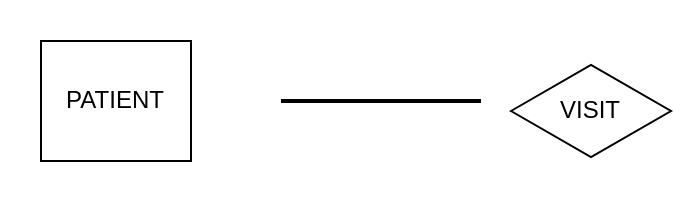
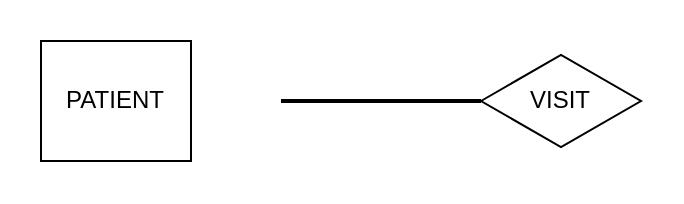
(591, 111) -> (561, 101)
